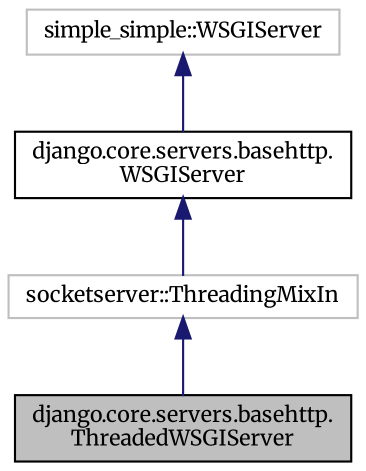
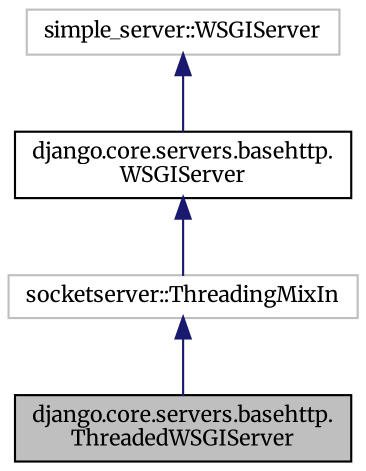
(183, 32) -> (183, 32)
